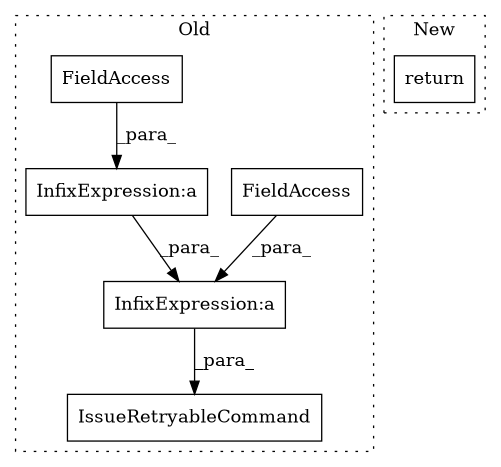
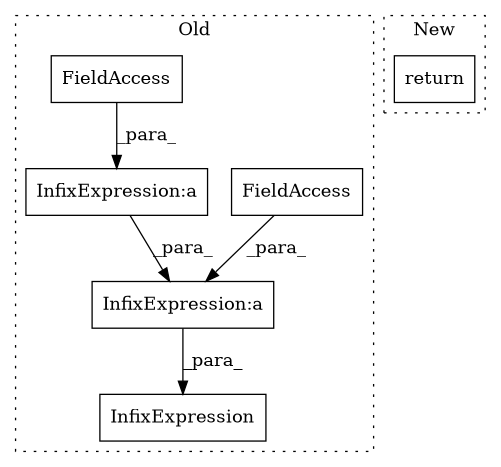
(195, 418) -> (183, 418)
